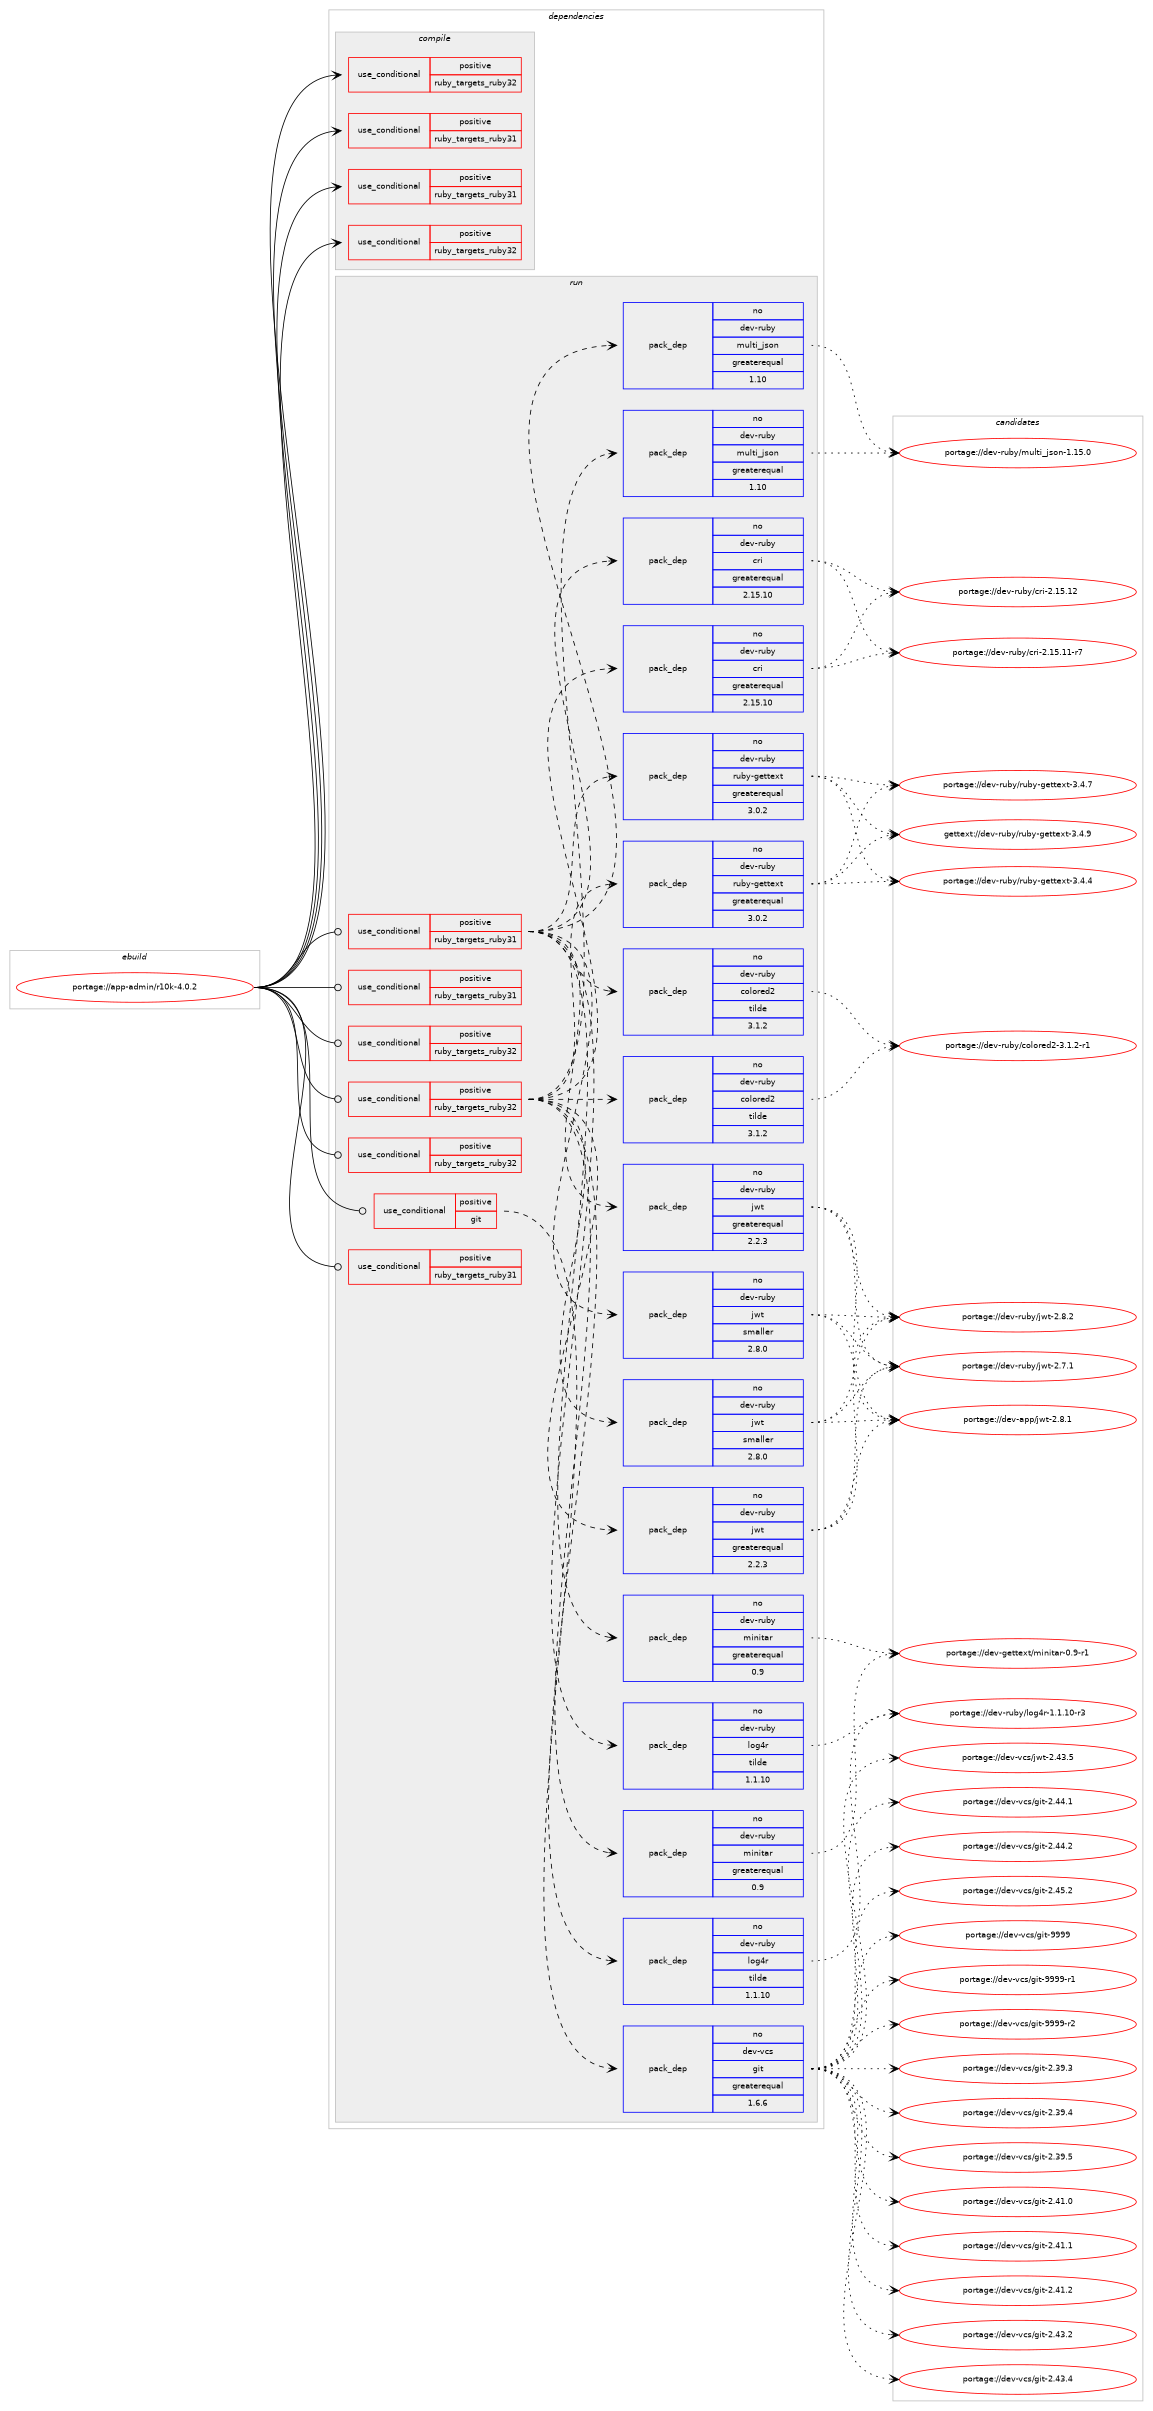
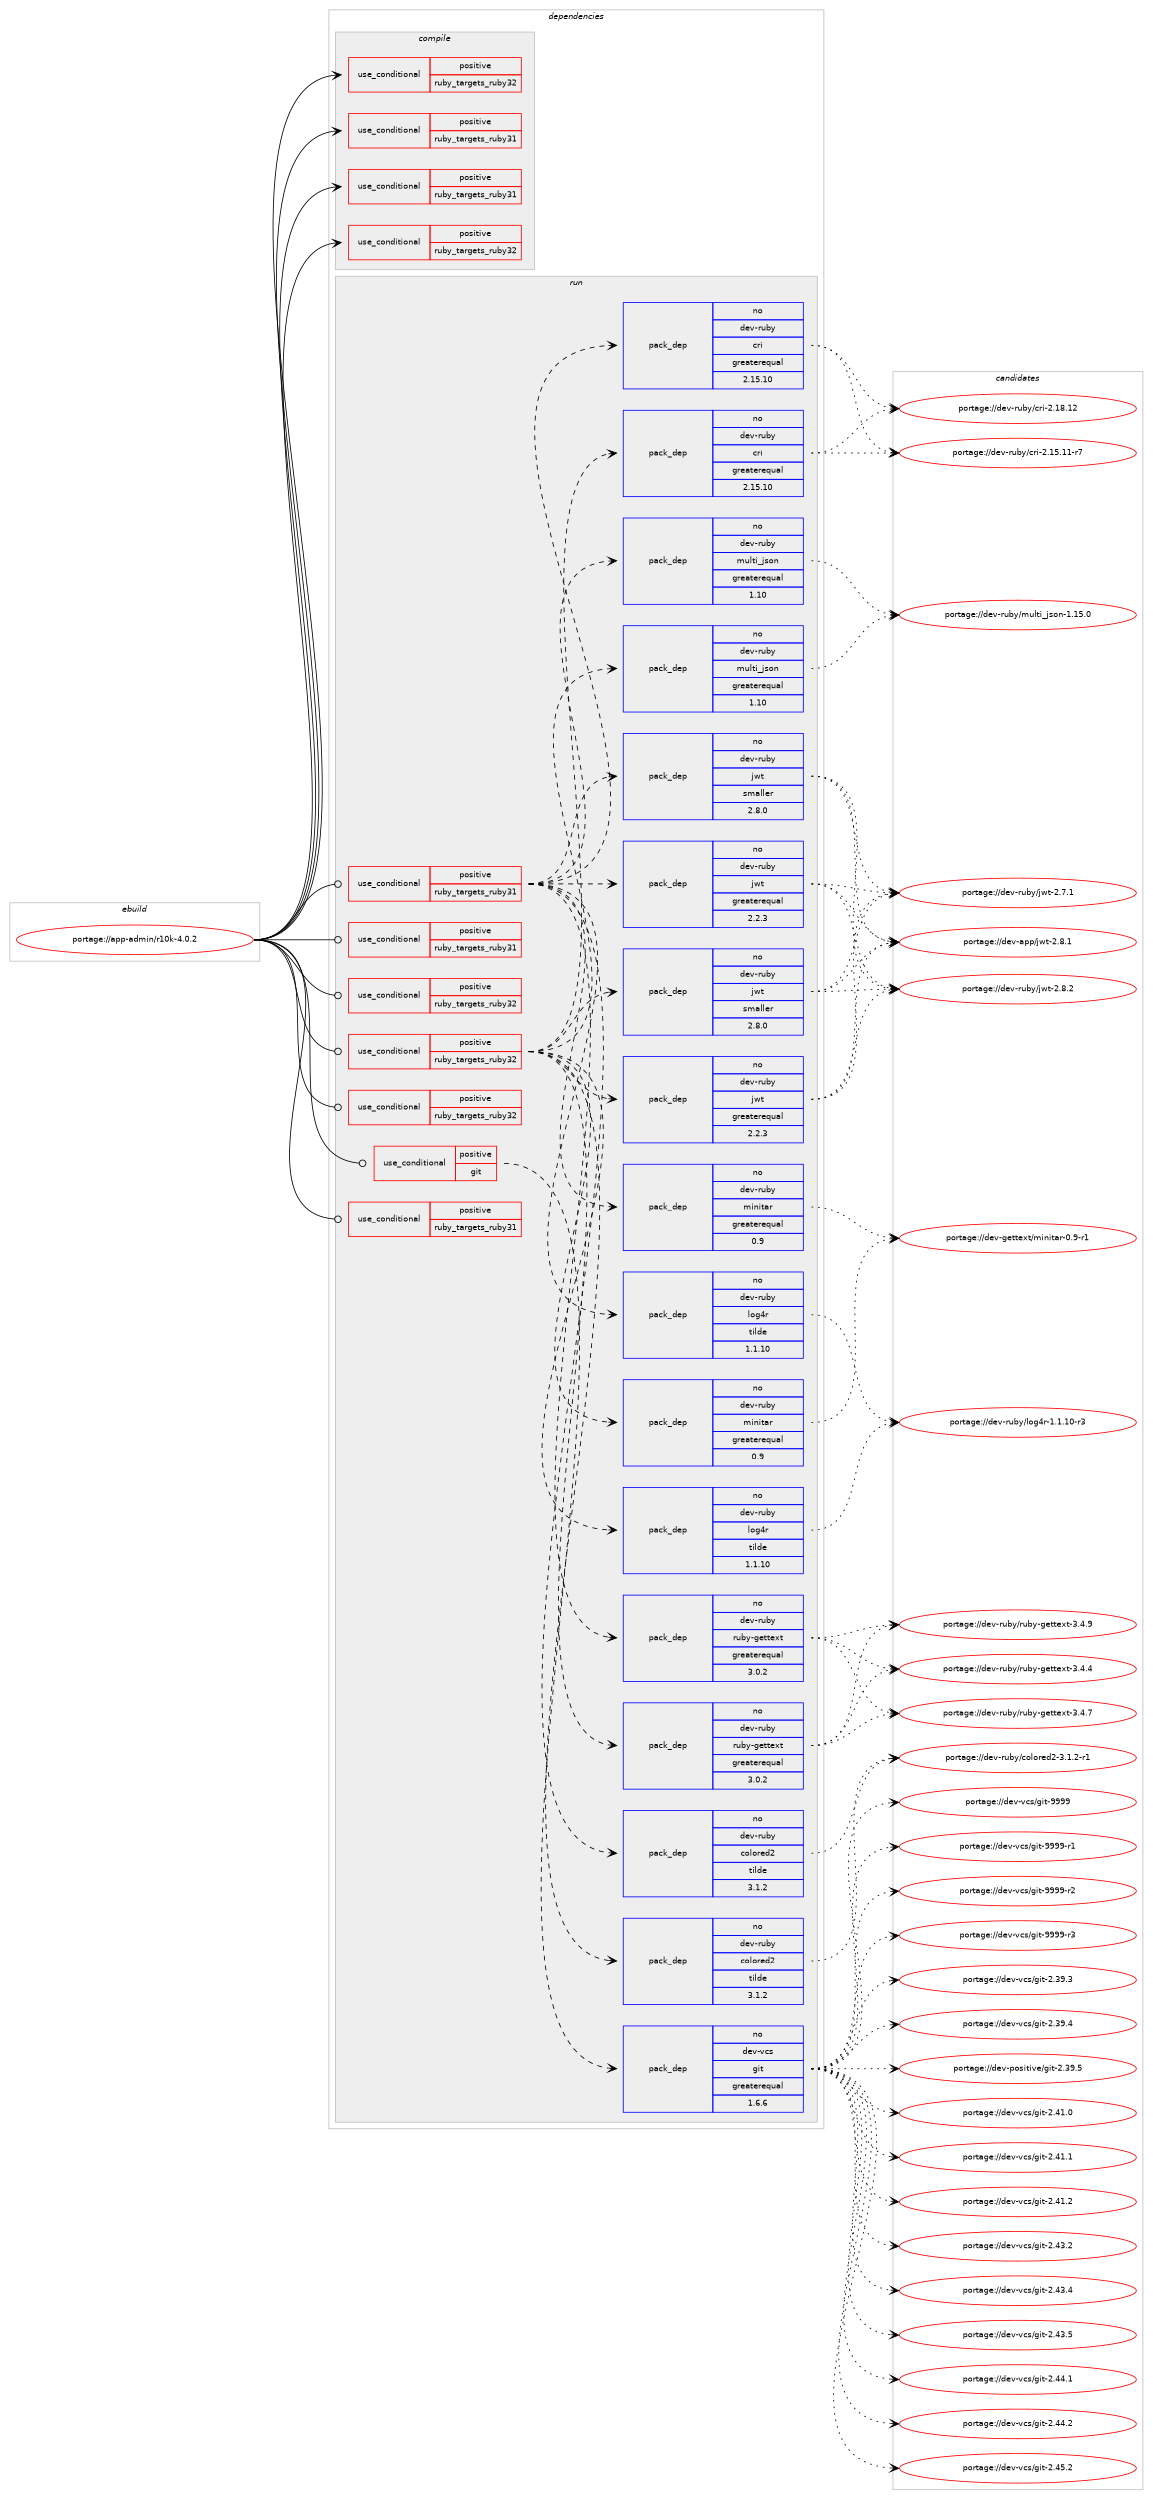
(1018, 592) -> (1018, 409)
(1018, 835) -> (1018, 1625)
(1018, 1758) -> (1018, 2335)
none -> (1018, 1936)
(1018, 2158) -> (1018, 2069)
